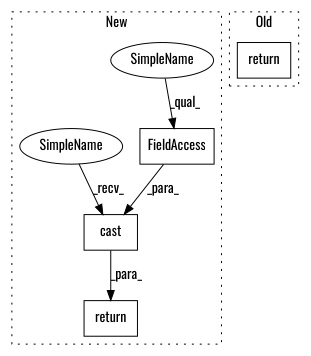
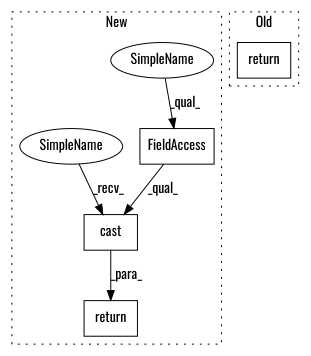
(163, 189) -> (163, 189)
